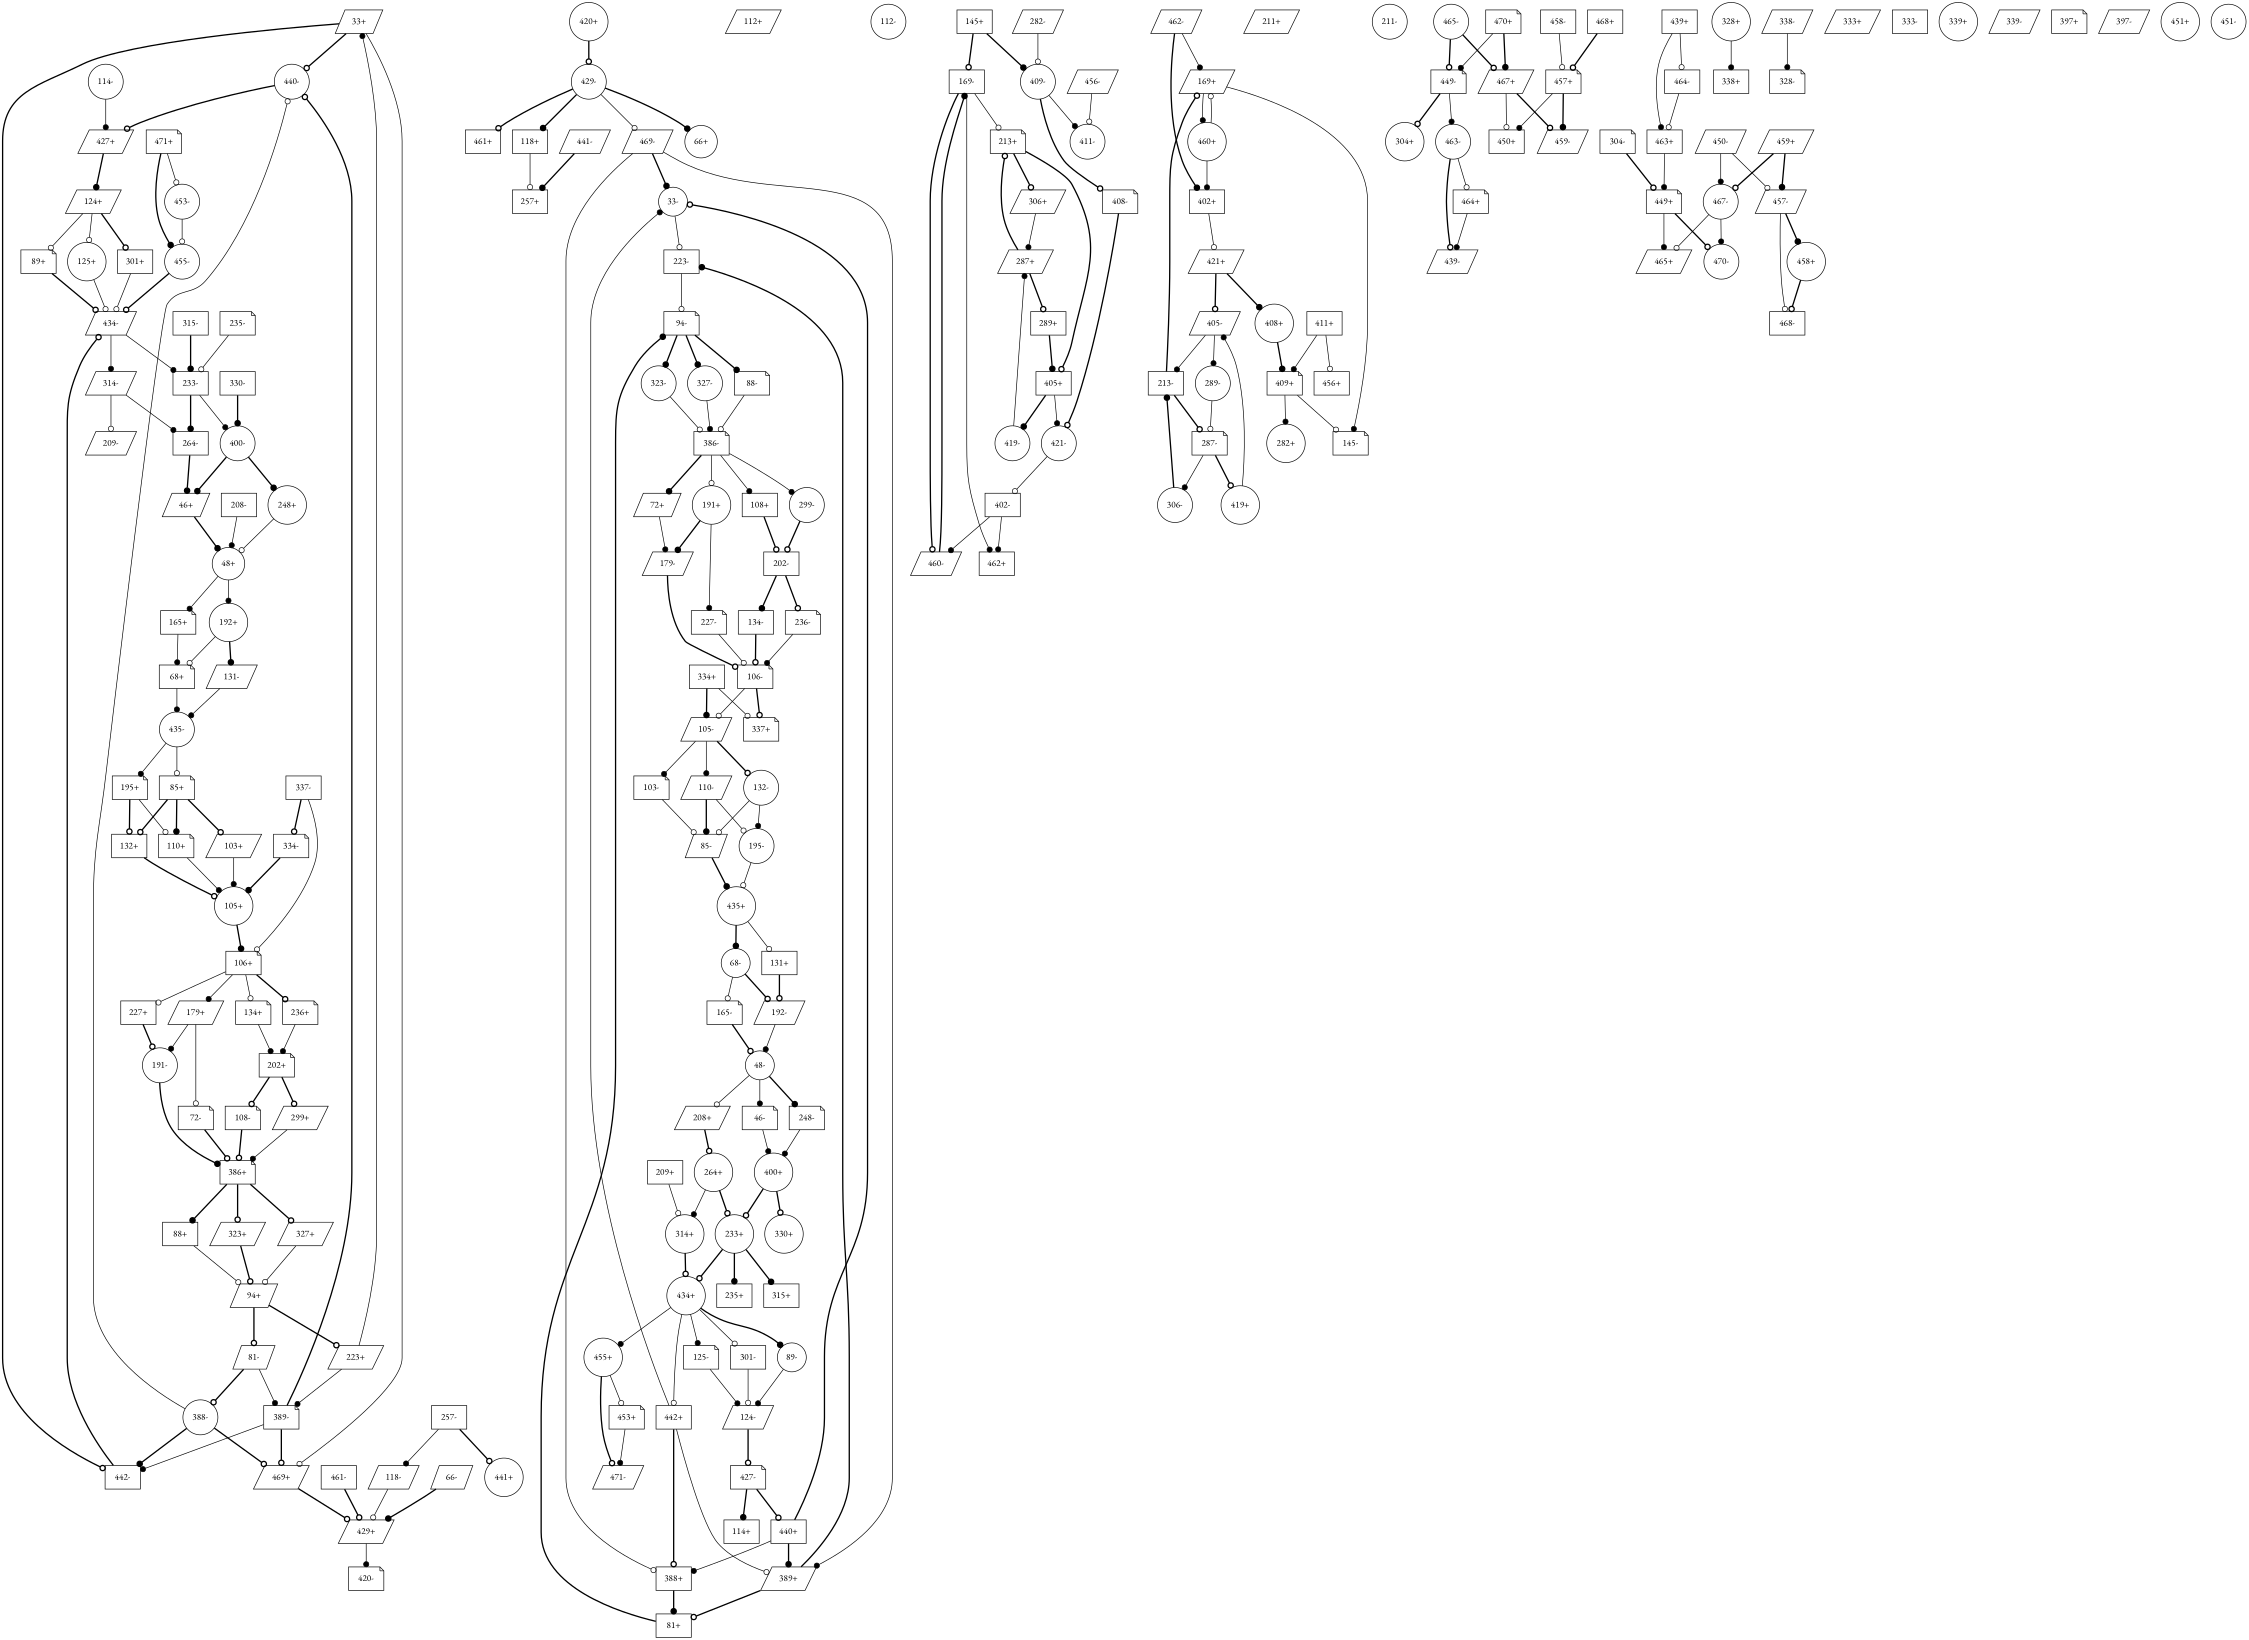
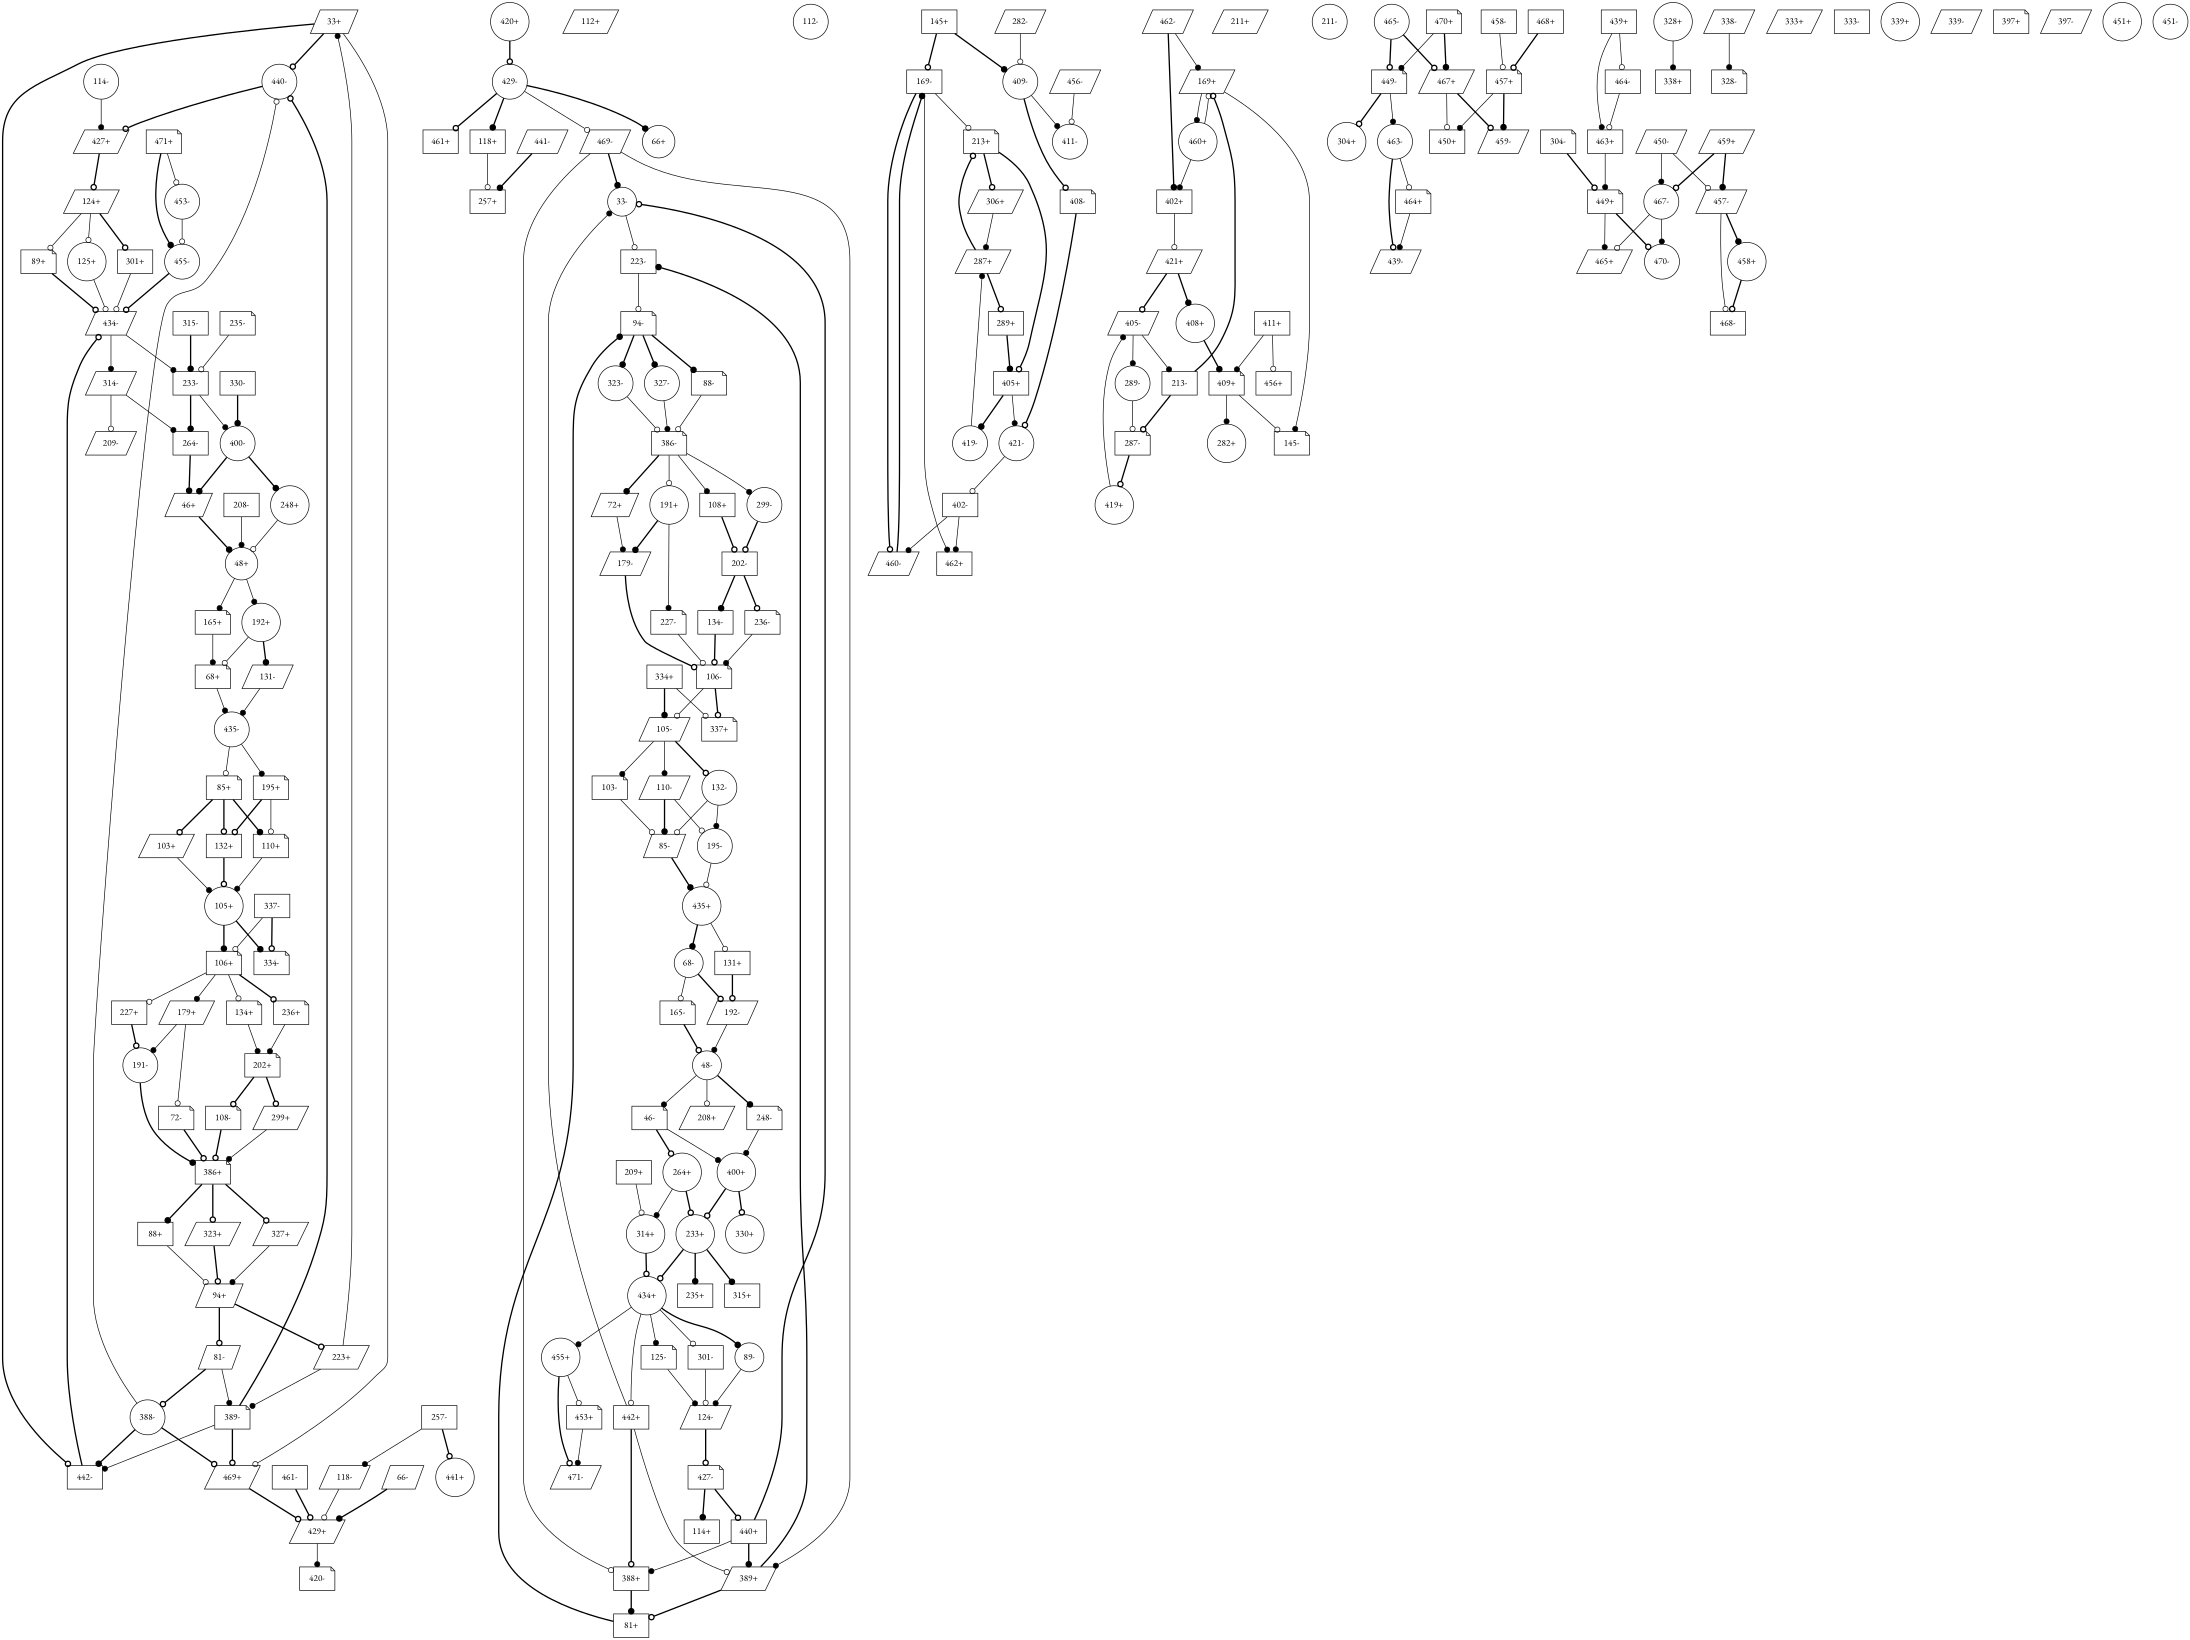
(100, 169) -> (97, 169)
(1175, 505) -> none
(265, 873) -> (245, 931)
(707, 1139) -> (663, 1141)
(281, 1263) -> (252, 1263)
